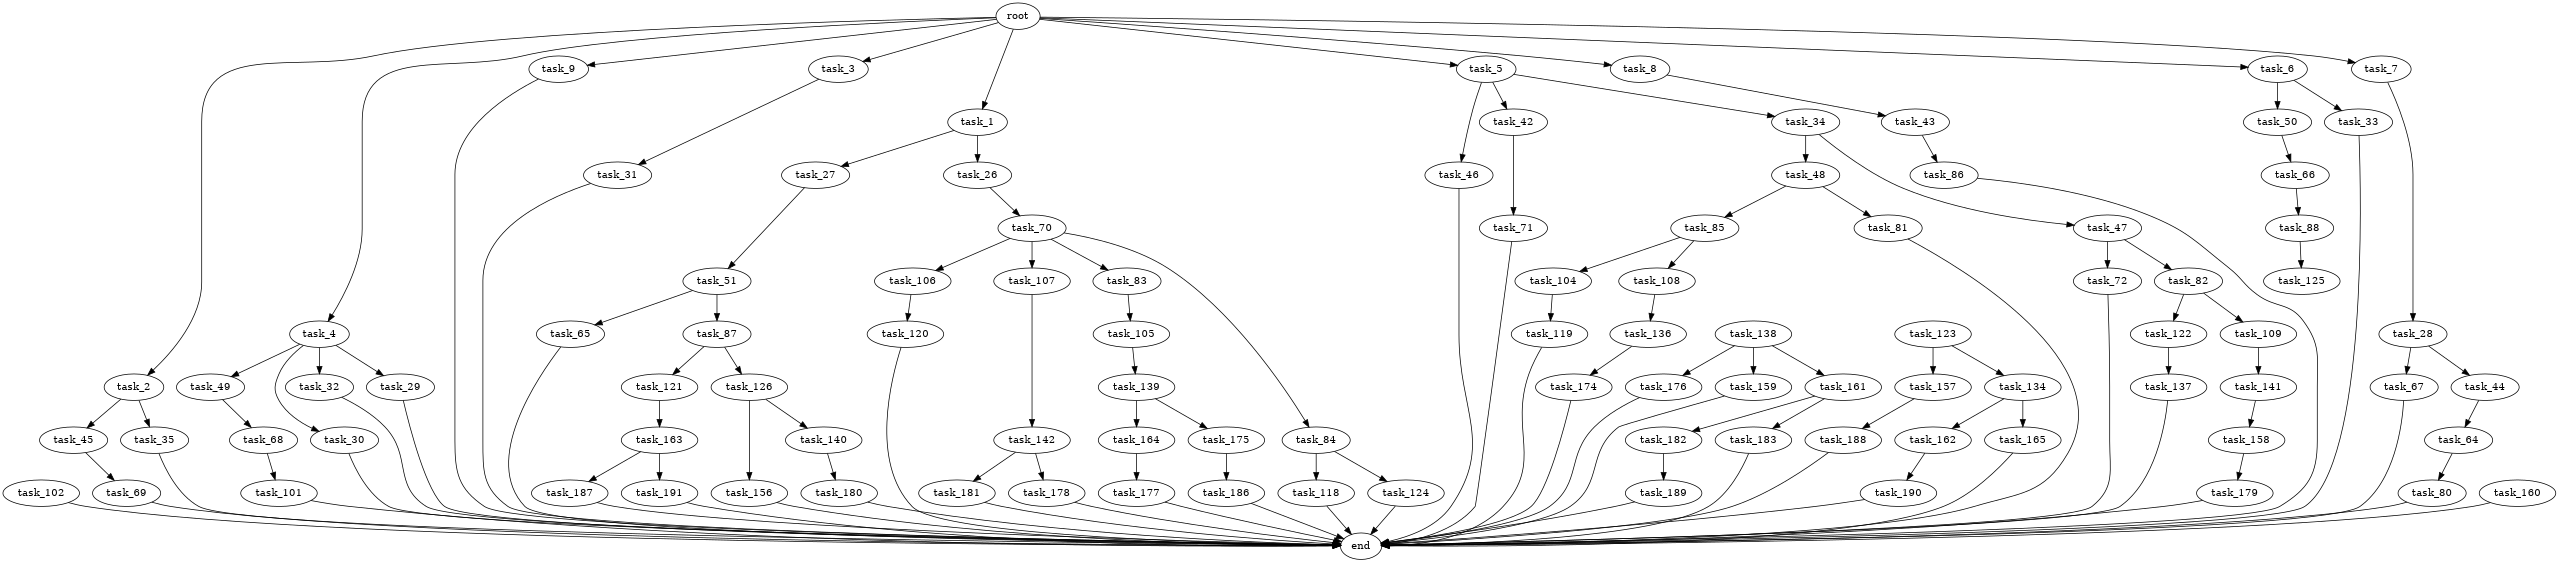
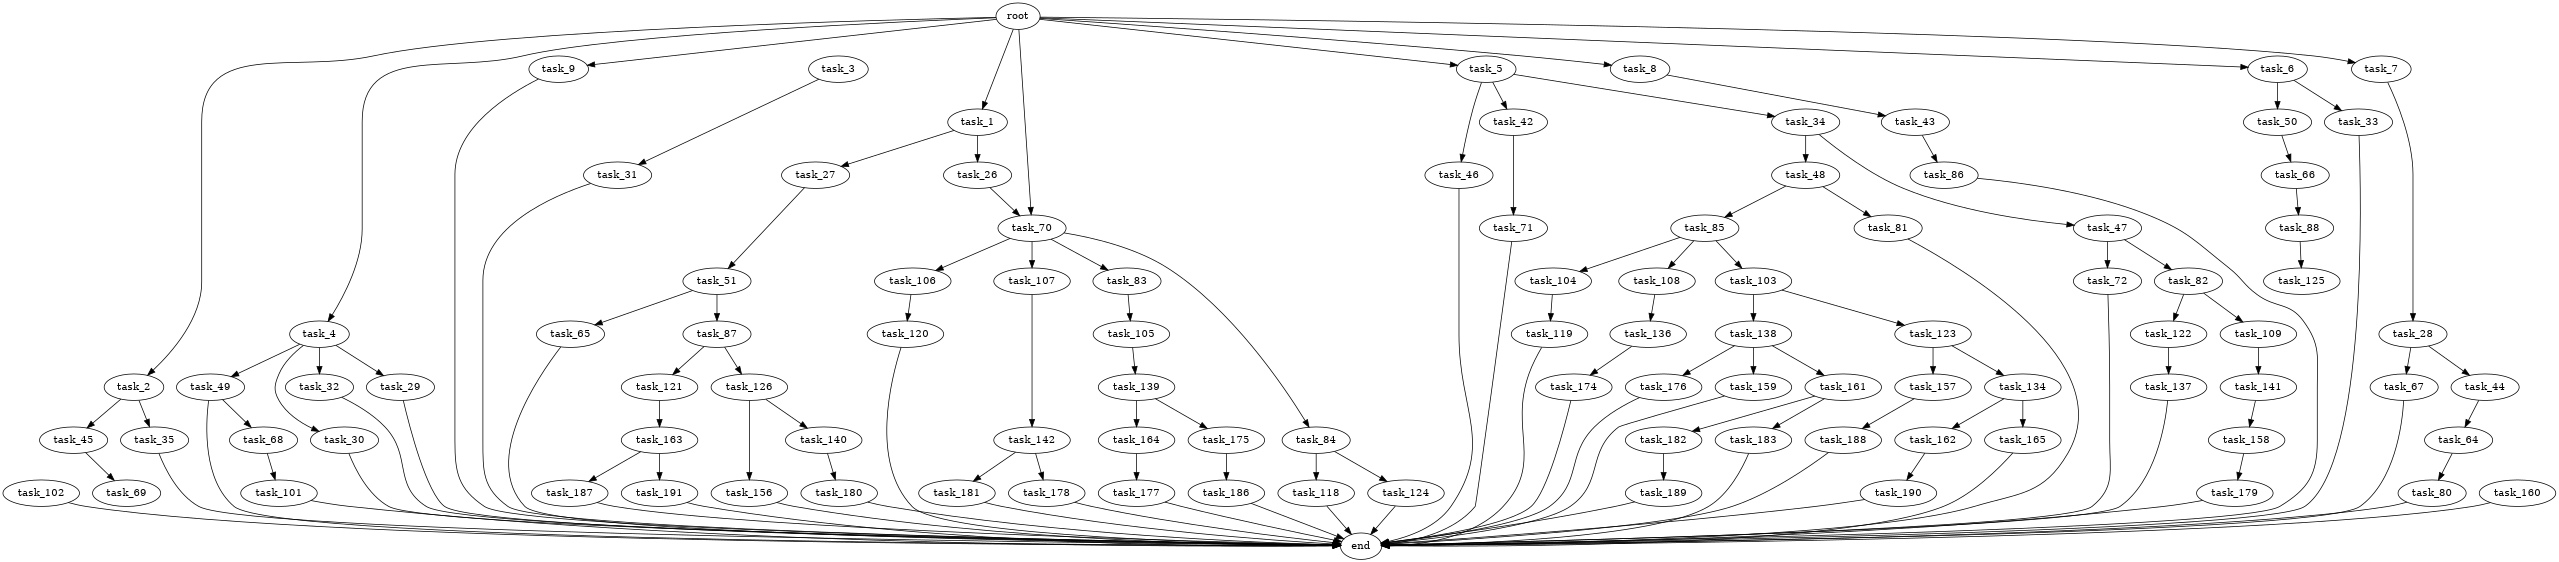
(934, 41) -> (1025, 118)
none -> (1753, 281)
(742, 539) -> (726, 539)
